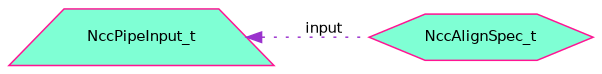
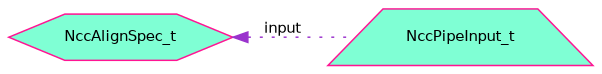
(316, 37) -> (301, 37)
